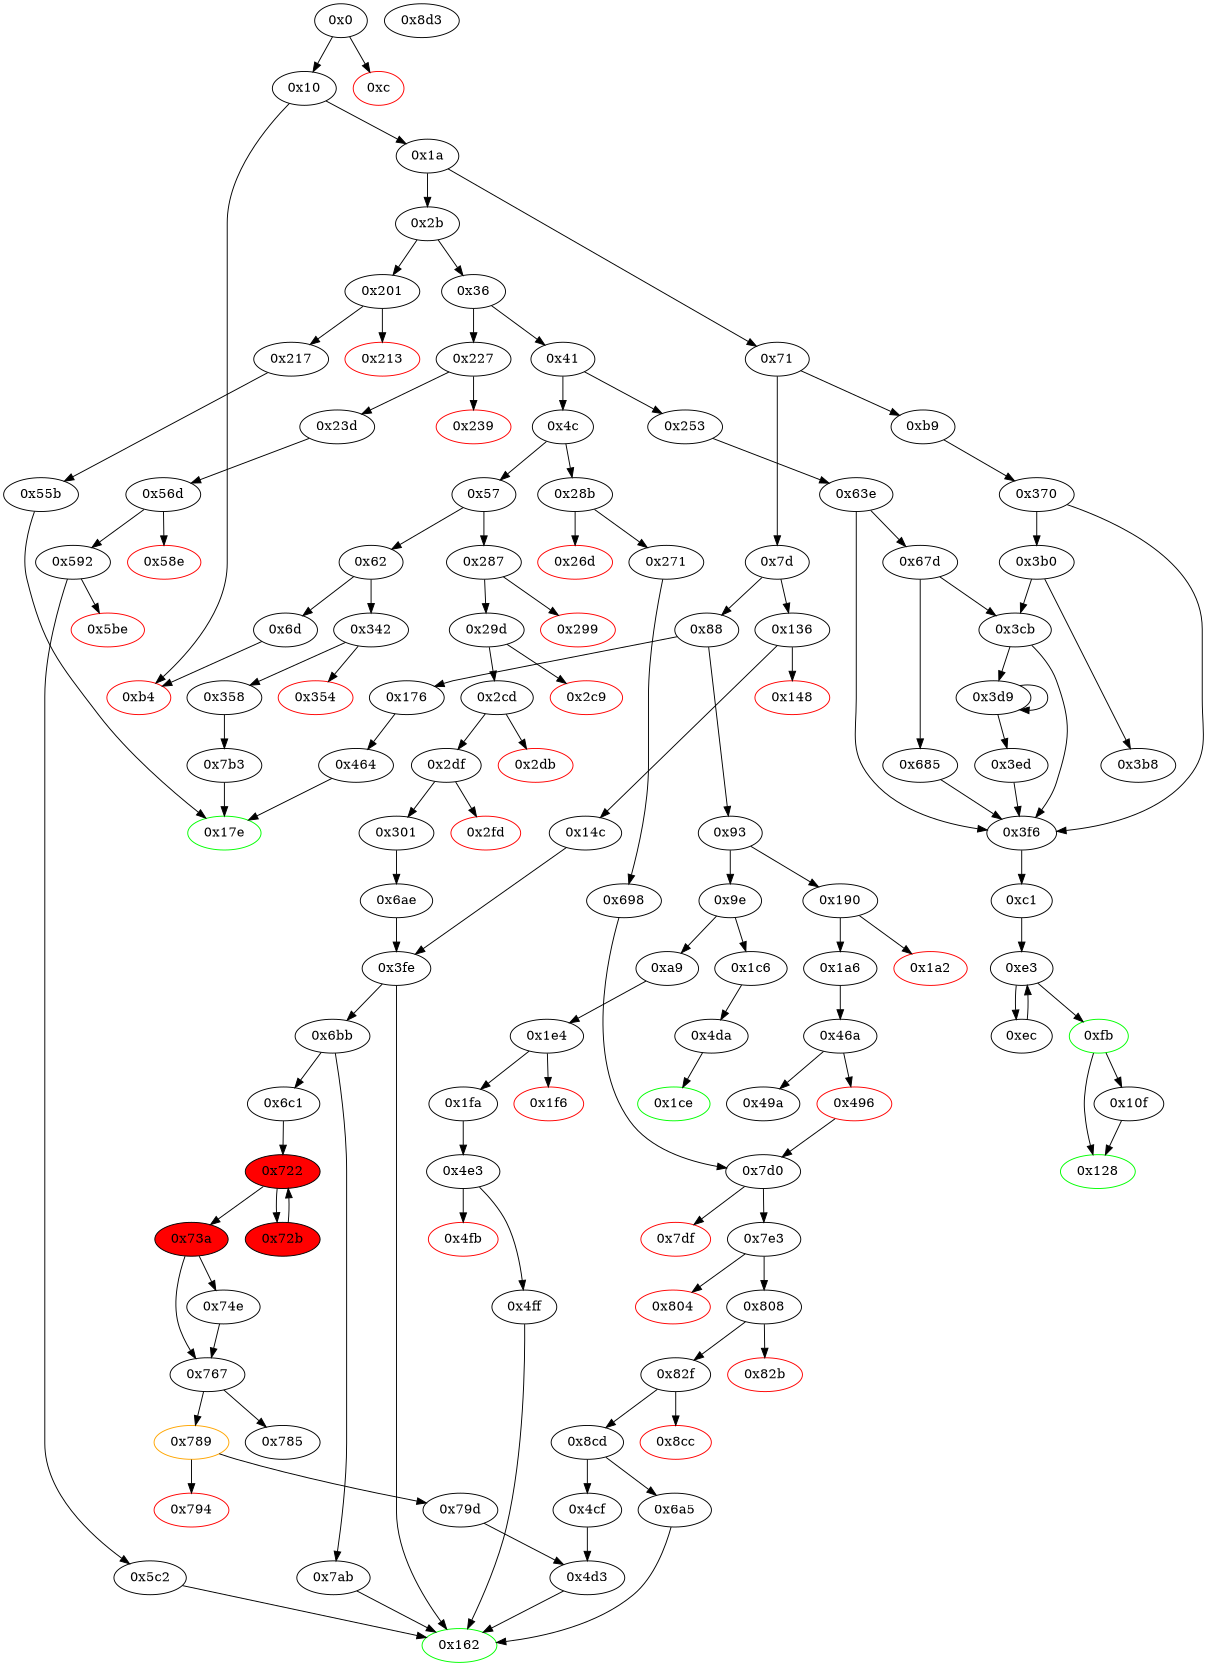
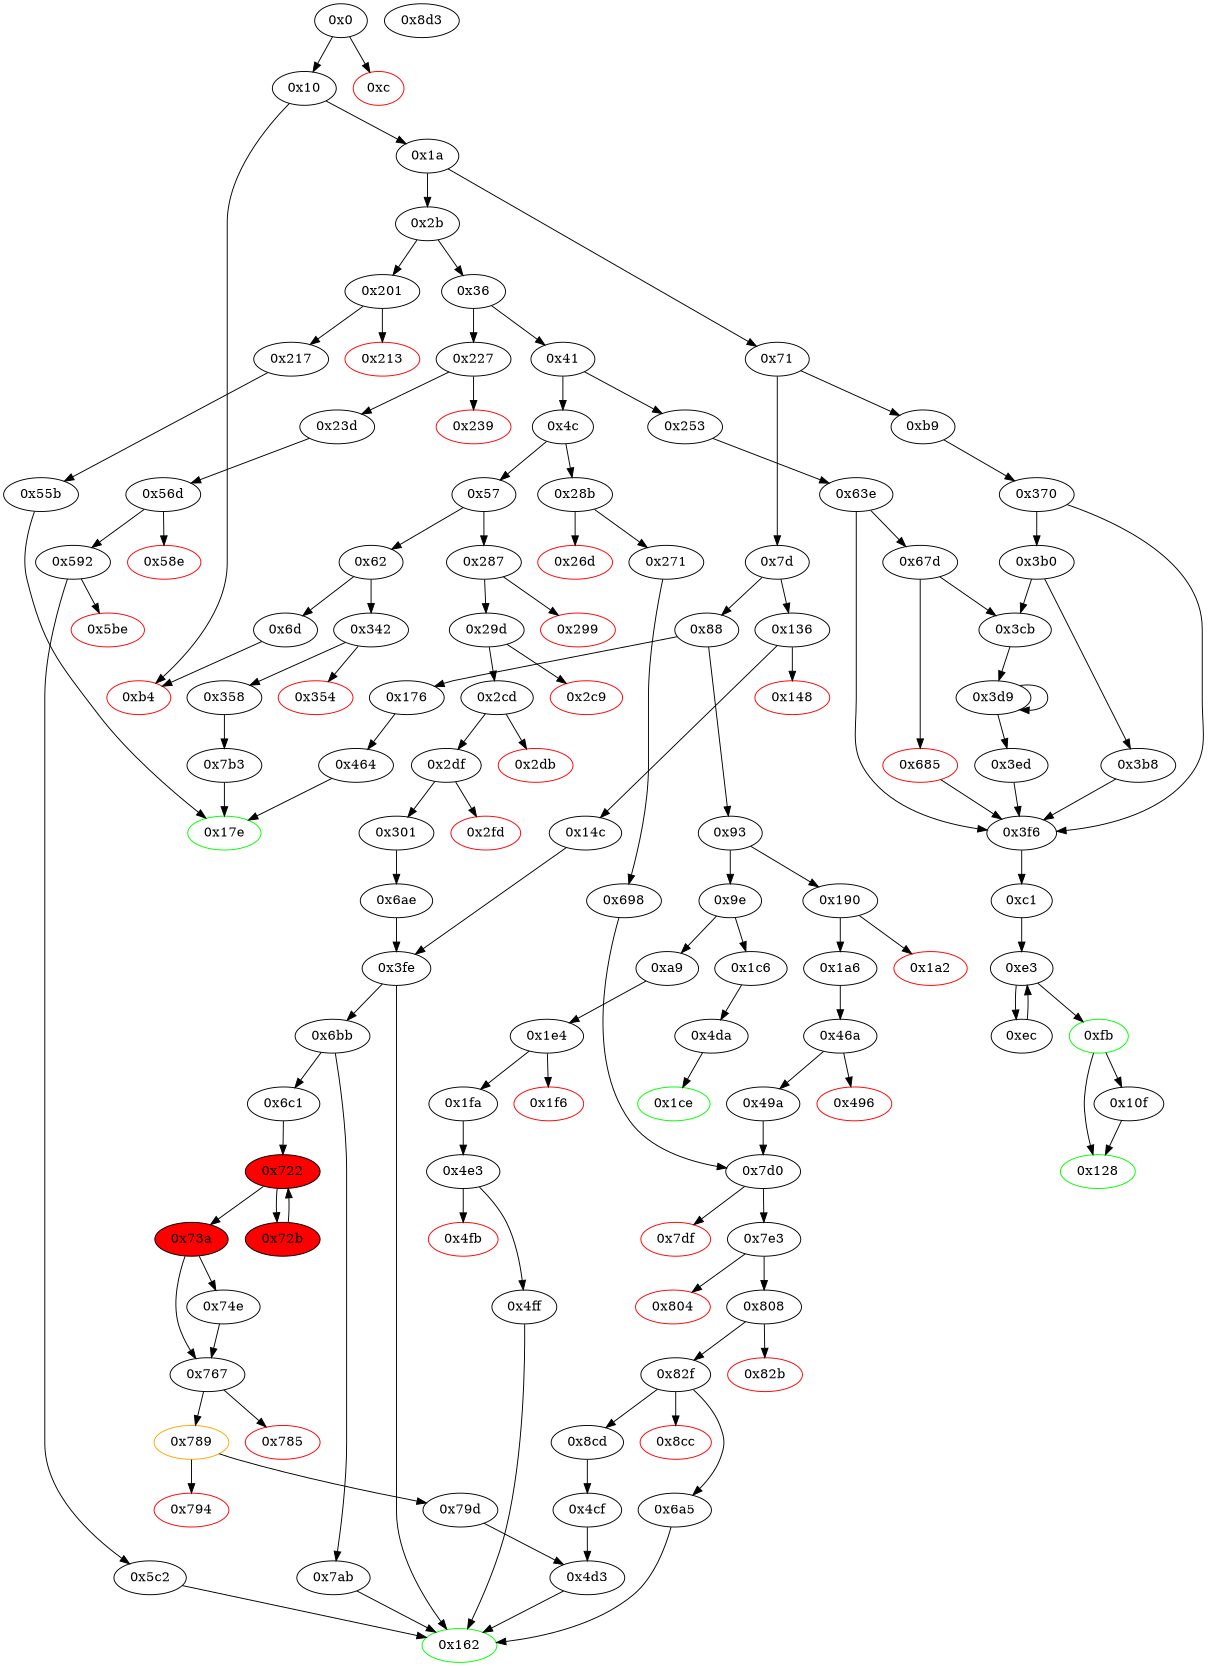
(1067, 725) -> (1084, 797)
(920, 765) -> (920, 765)
(812, 1135) -> (763, 1133)
(283, 1442) -> (283, 1442)
(627, 1473) -> (724, 1438)
